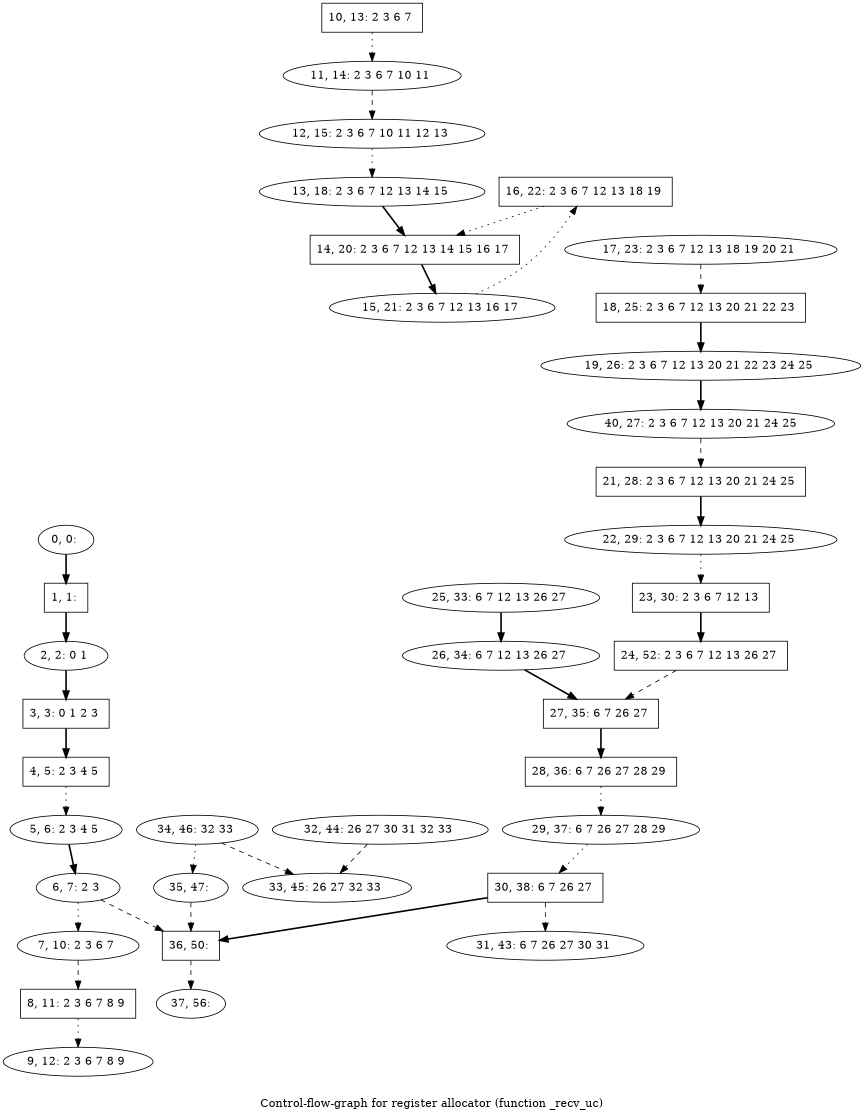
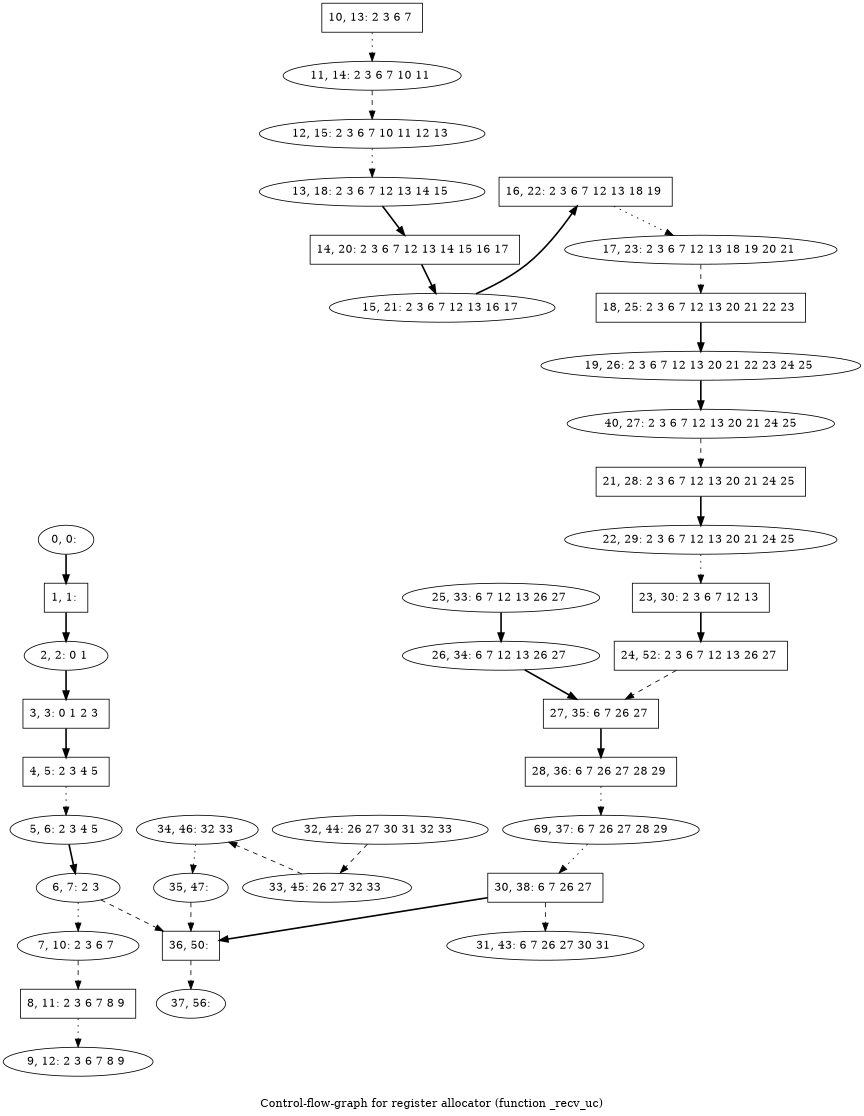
(504, 219) -> (640, 219)
(530, 261) -> (530, 261)
(601, 830) -> (601, 830)
(254, 857) -> (269, 859)
